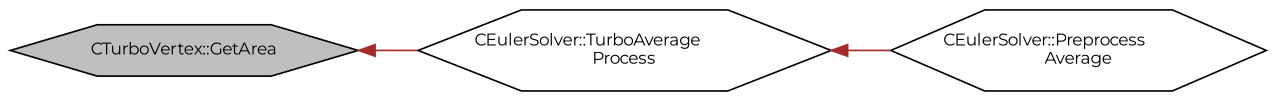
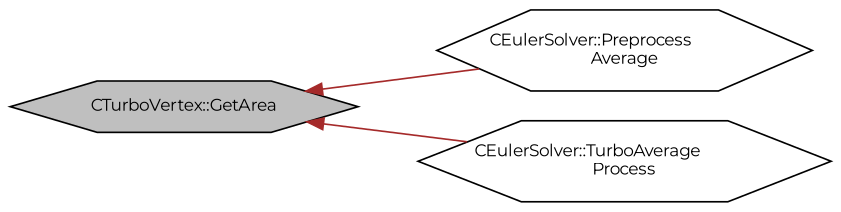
(869, 50) -> (401, 79)
